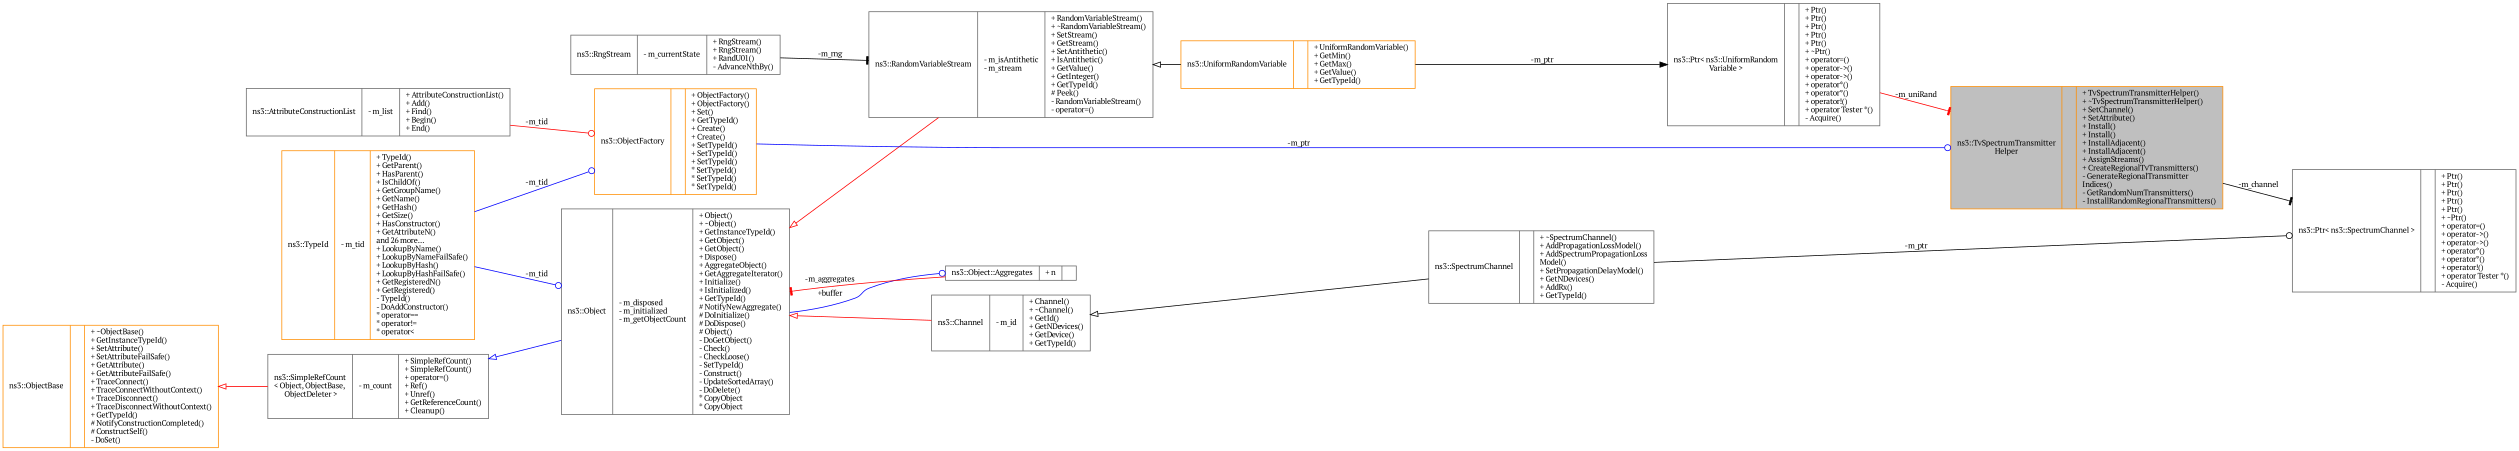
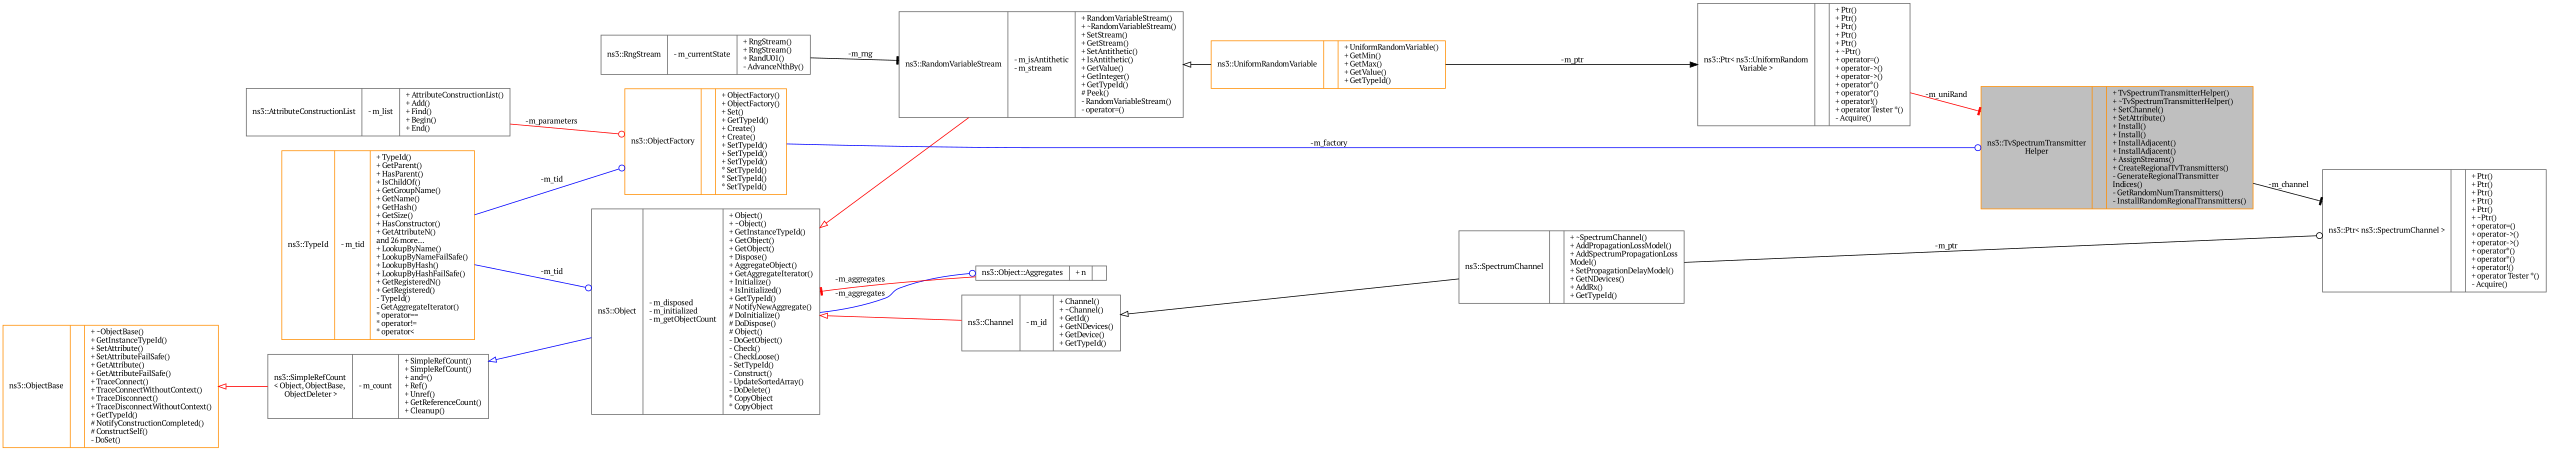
(536, 122) -> (551, 122)
(1298, 144) -> (1328, 144)
(829, 294) -> (859, 294)
(413, 307) -> (418, 307)
(427, 378) -> (419, 378)
